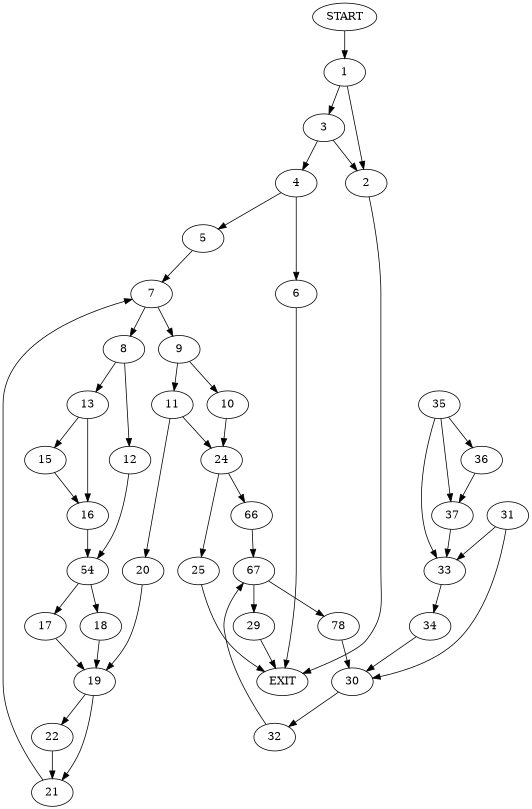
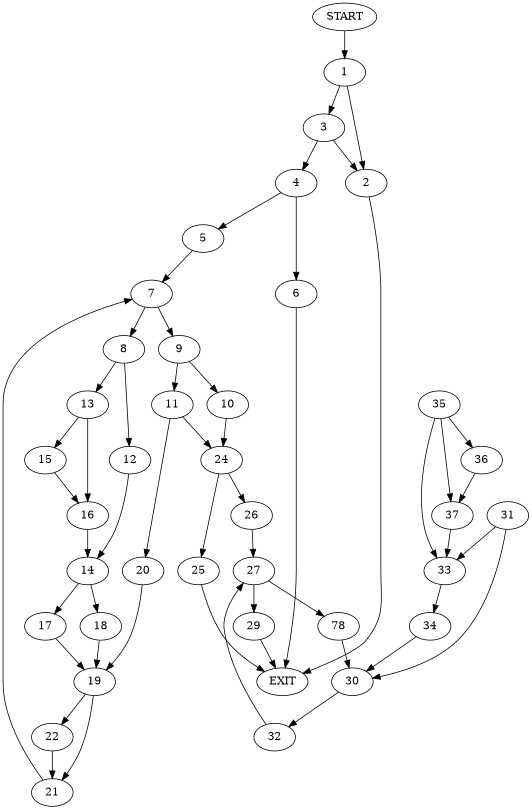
(252, 516) -> (252, 516)
(88, 571) -> (88, 571)
(254, 571) -> (254, 571)
